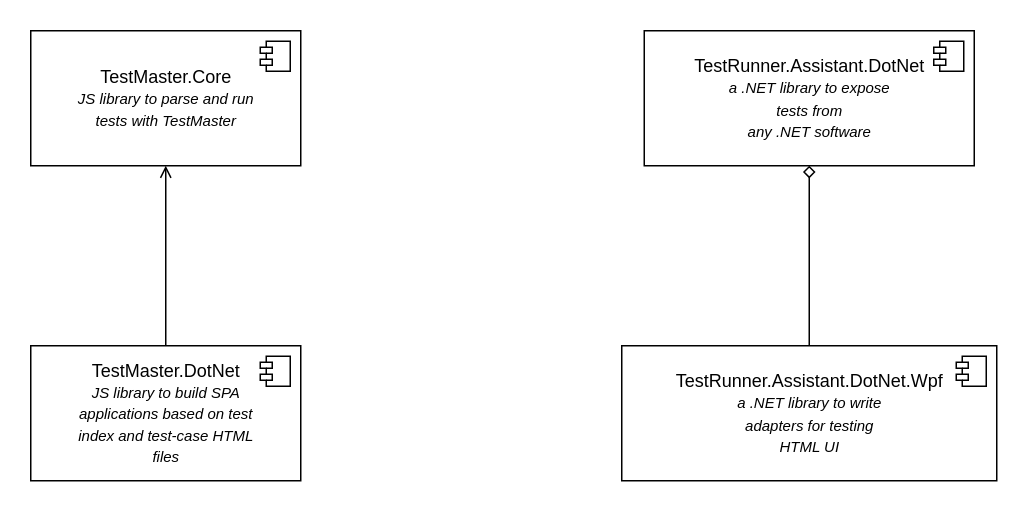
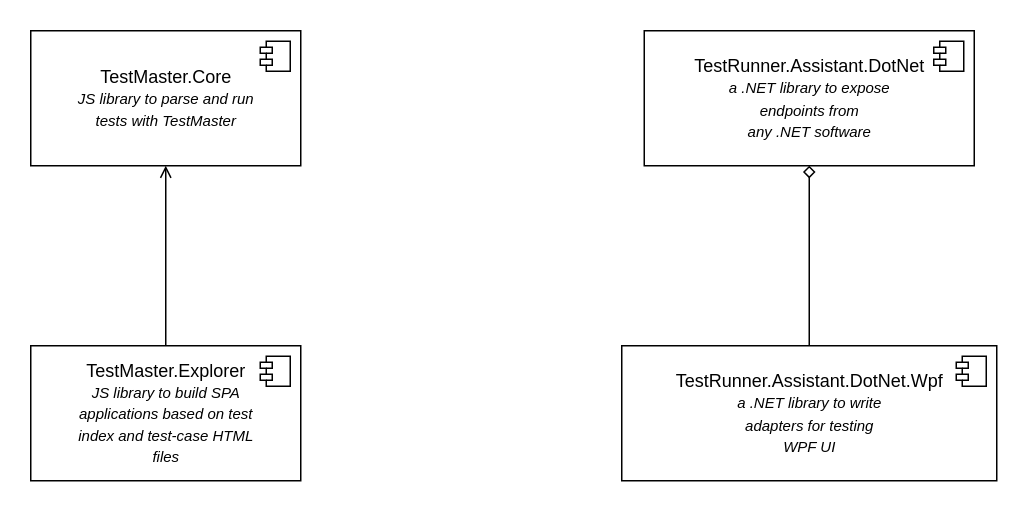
(810, 98) -> (810, 98)
(167, 413) -> (167, 413)
(810, 413) -> (810, 413)
